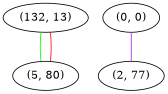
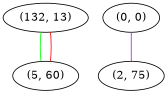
(46, 76) -> (46, 76)
(131, 76) -> (131, 76)
